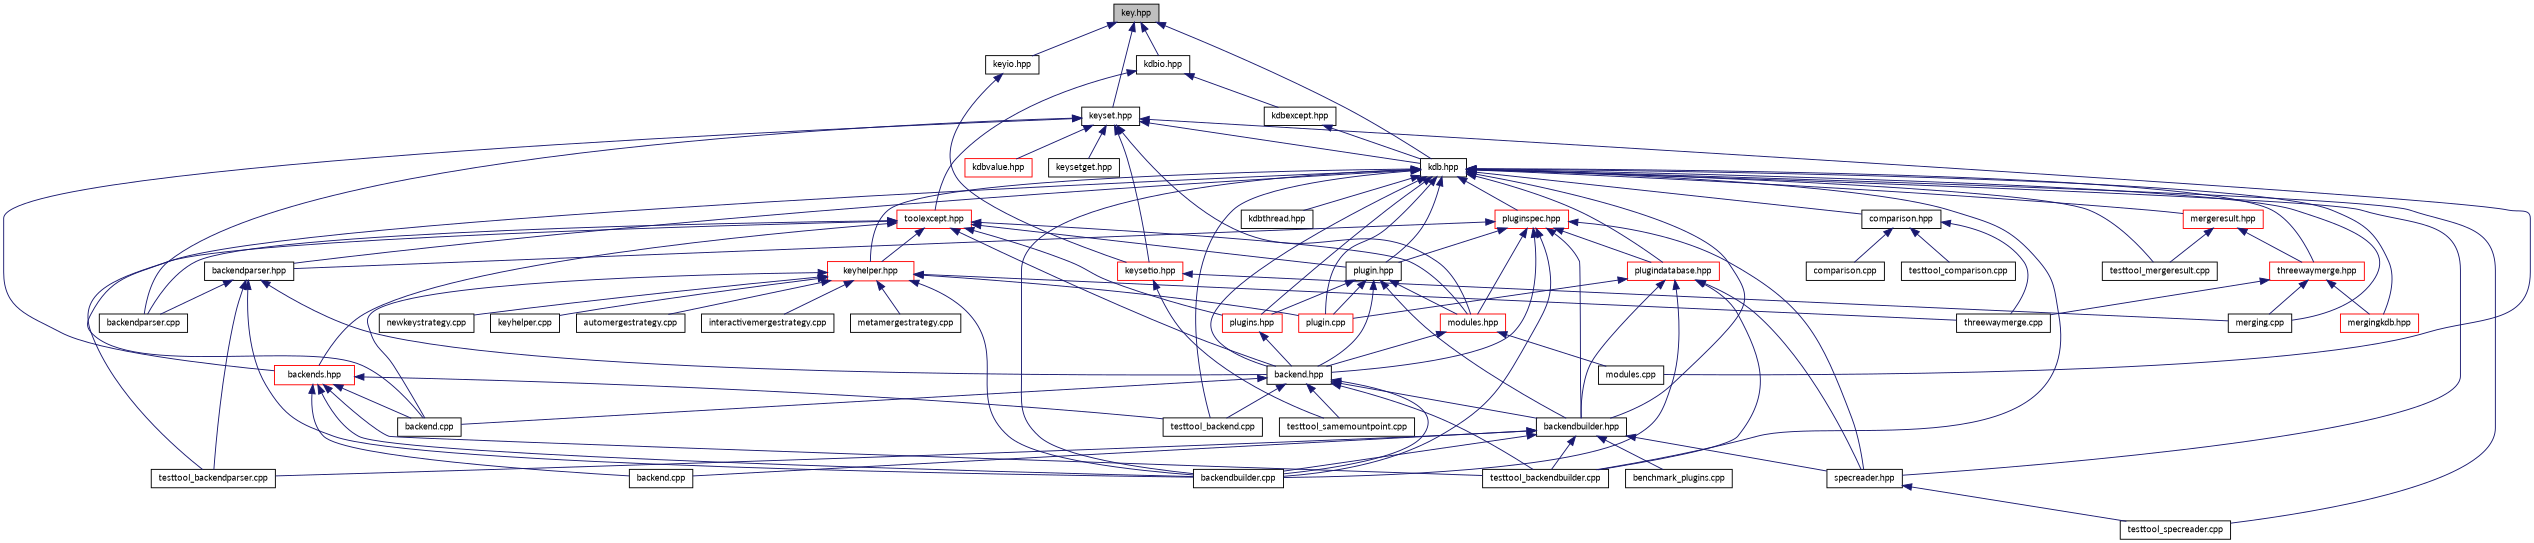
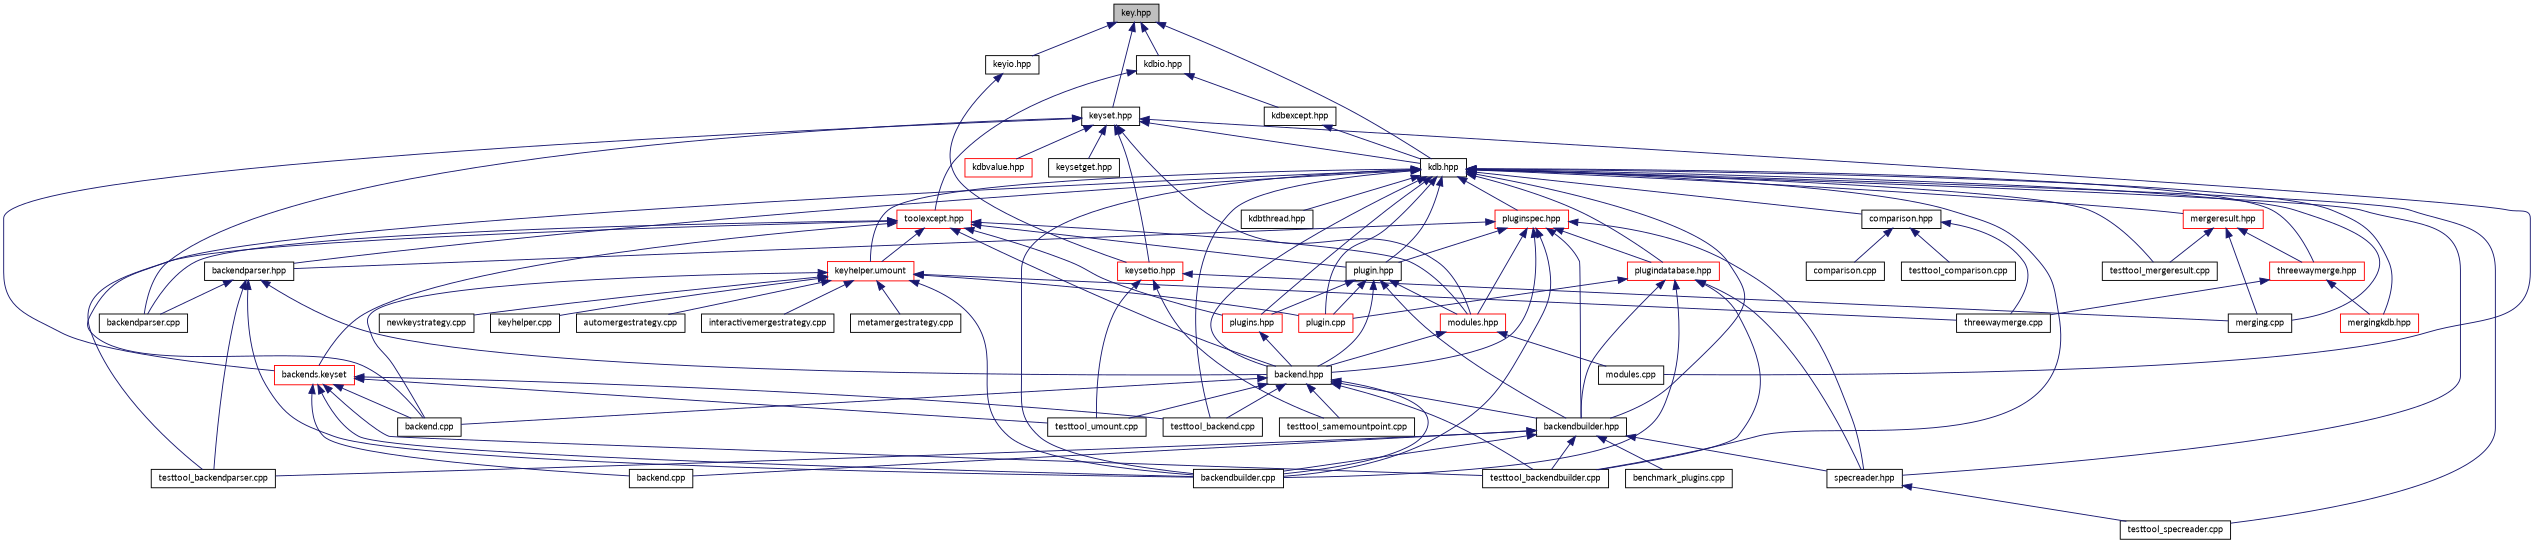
(871, 271) -> (871, 271)
(2285, 300) -> (2243, 276)
(314, 375) -> (314, 375)
none -> (1097, 427)
